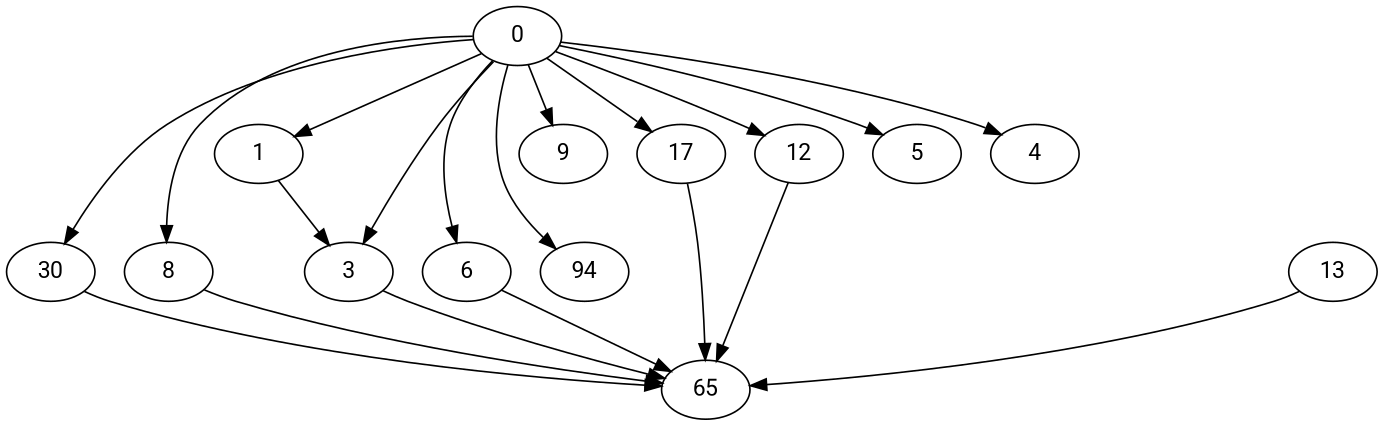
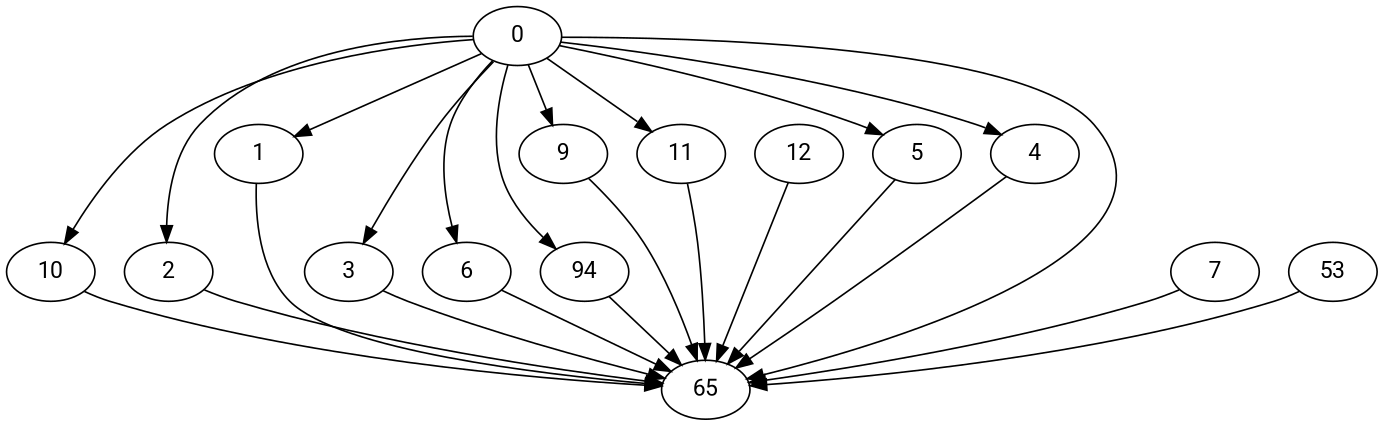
(653, 89) -> (1066, 105)
(681, 154) -> (681, 154)
(299, 206) -> (298, 307)
none -> (651, 255)
none -> (817, 265)
none -> (879, 269)
(51, 272) -> (51, 272)
(169, 272) -> (169, 272)
none -> (1215, 272)
(1333, 272) -> (1333, 272)
none -> (639, 325)
